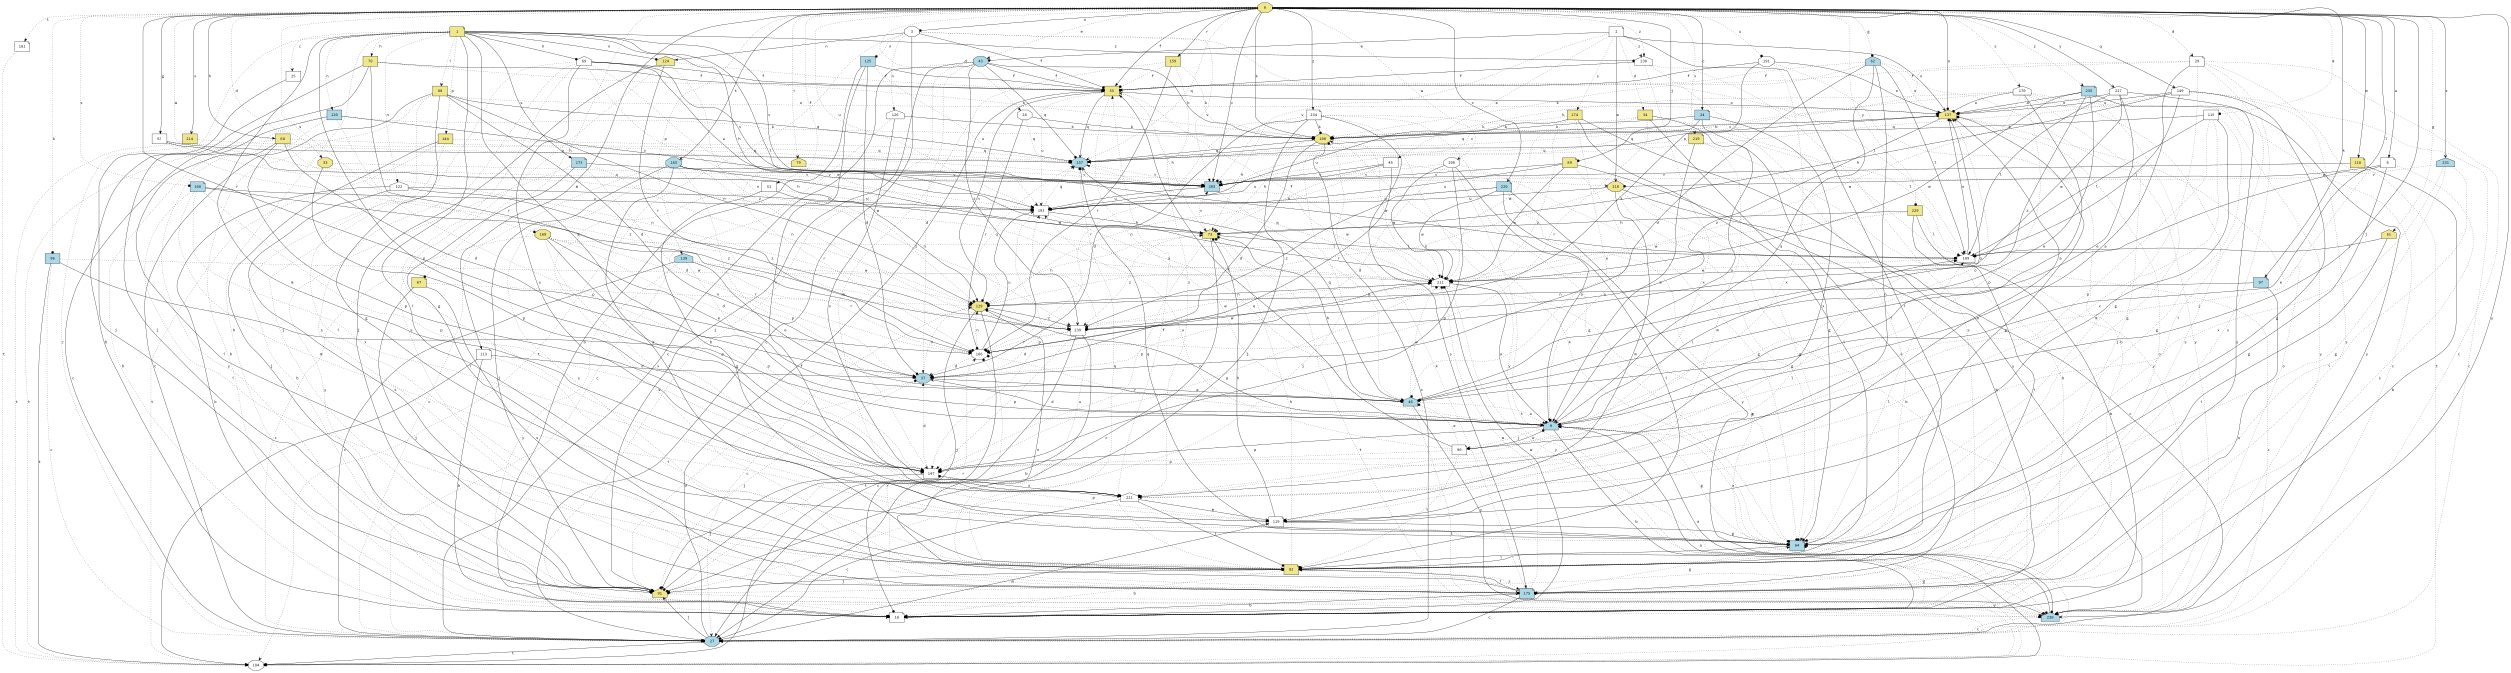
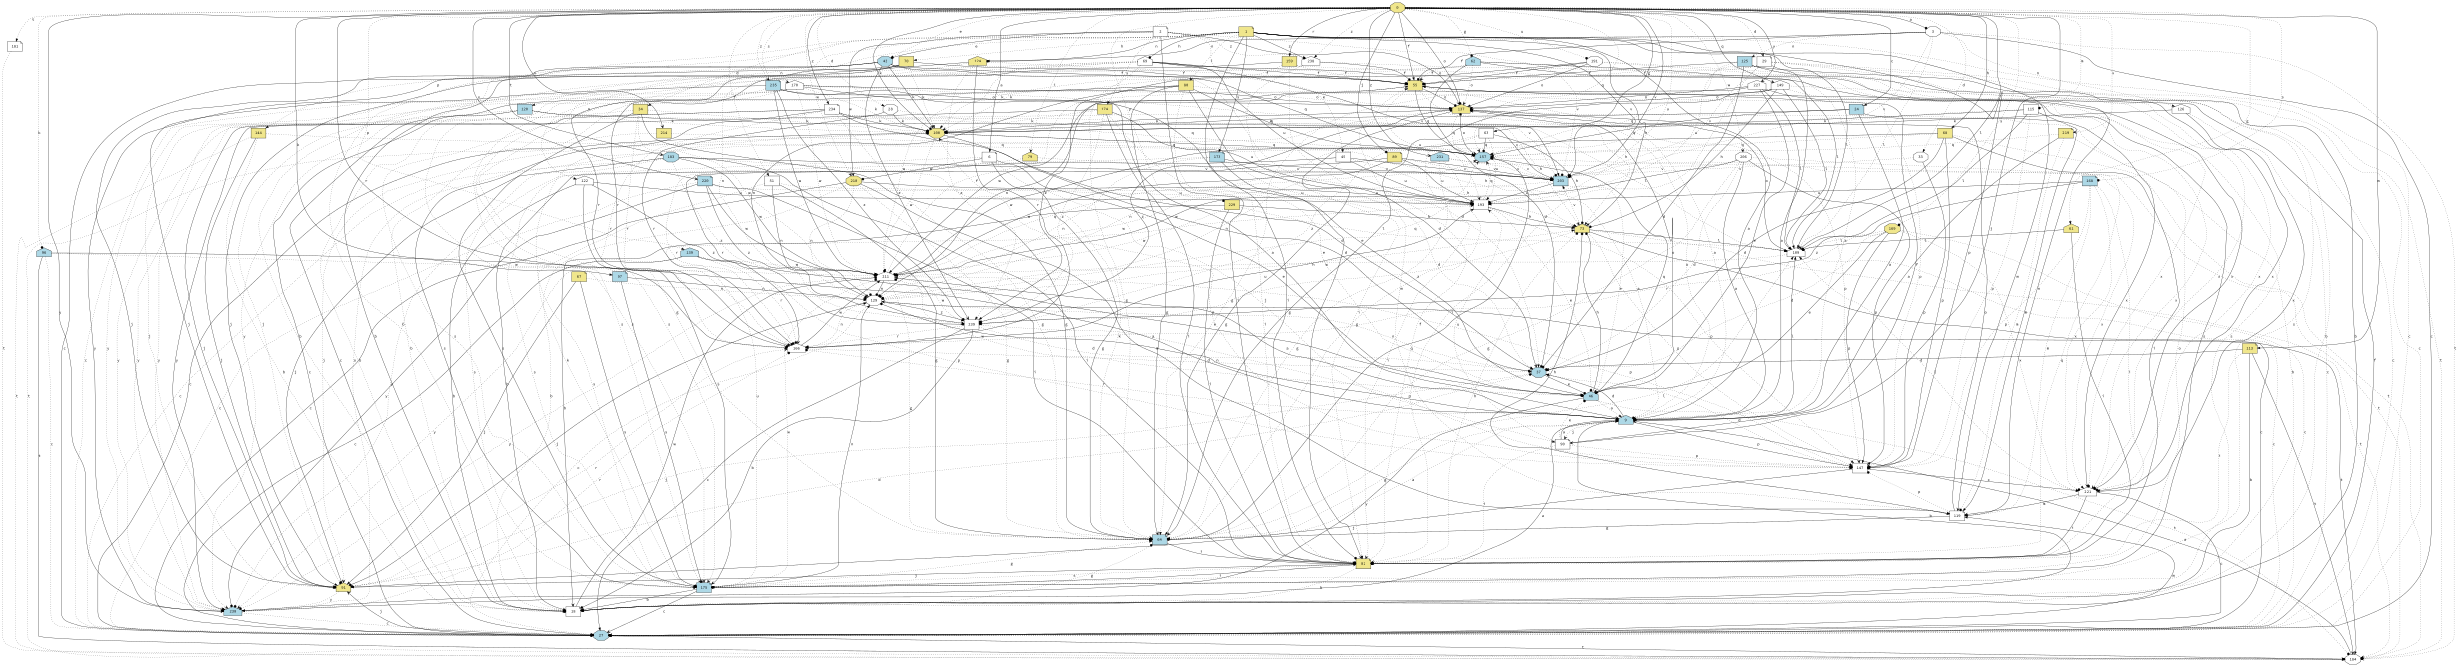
(777, 12) -> none
(887, 43) -> (1817, 38)
(293, 76) -> none
(1112, 91) -> (1415, 85)
(325, 163) -> (1921, 157)
(2358, 163) -> none
(856, 213) -> (1482, 143)
(1735, 243) -> none
(53, 258) -> (44, 253)
(1753, 274) -> (1856, 181)
(979, 306) -> (874, 301)
(484, 354) -> (2250, 348)
(979, 354) -> (796, 348)
